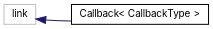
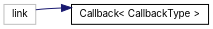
(59, 21) -> (49, 9)
